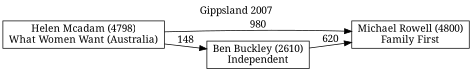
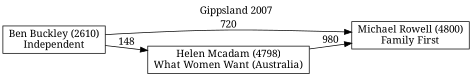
(331, 39) -> (229, 25)
(182, 46) -> (123, 48)
